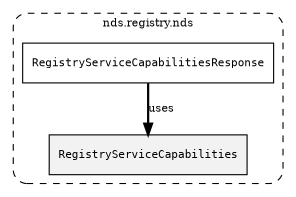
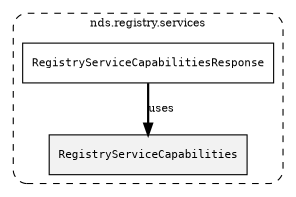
(148, 24) -> (148, 24)
